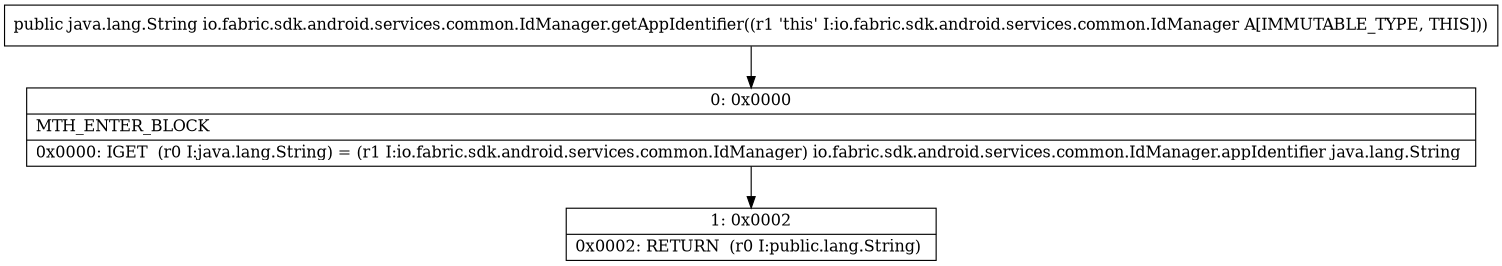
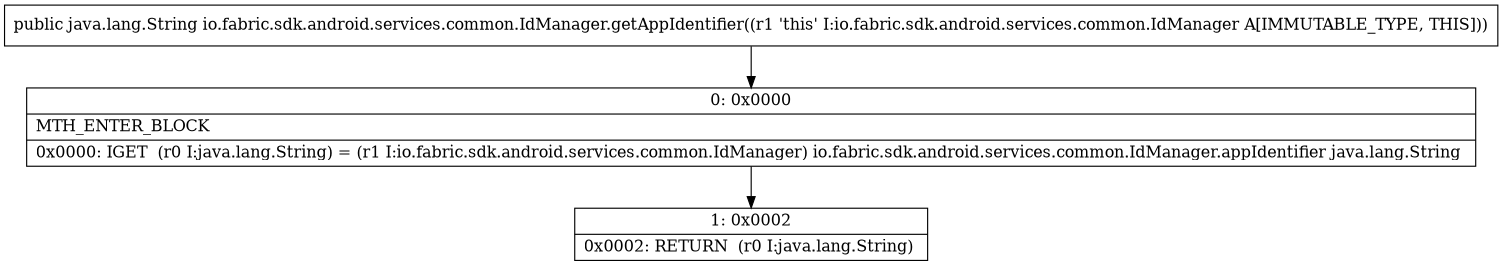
(751, 247) -> (751, 247)
